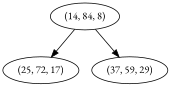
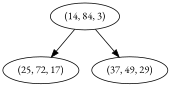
(85, 16) -> (85, 16)
(130, 70) -> (130, 70)
